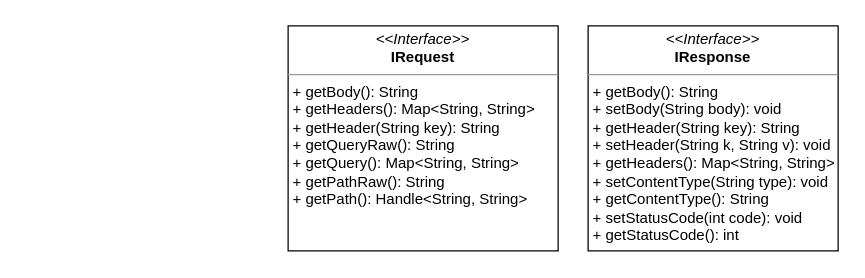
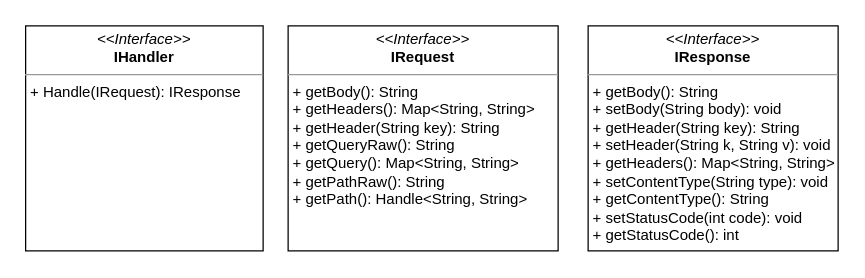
none -> (144, 138)
